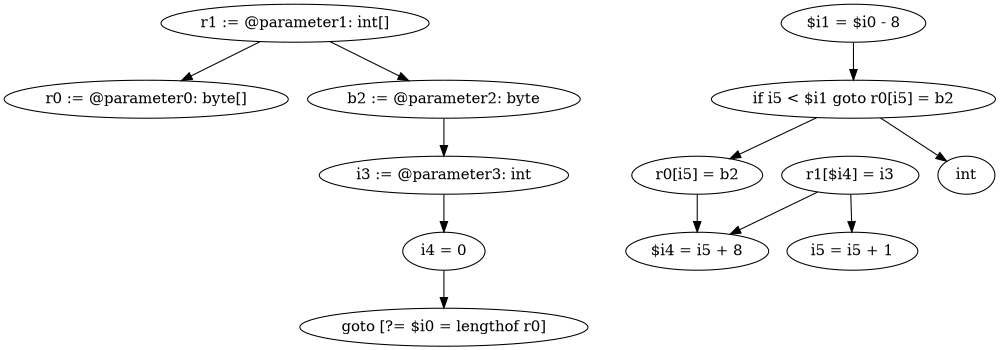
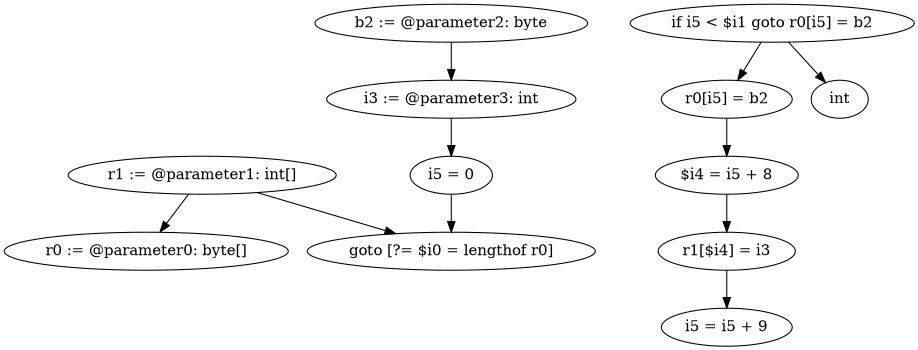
(853, 23) -> none
(365, 59) -> (321, 212)
(779, 211) -> (727, 208)
(444, 251) -> (451, 175)
(852, 251) -> (727, 327)
